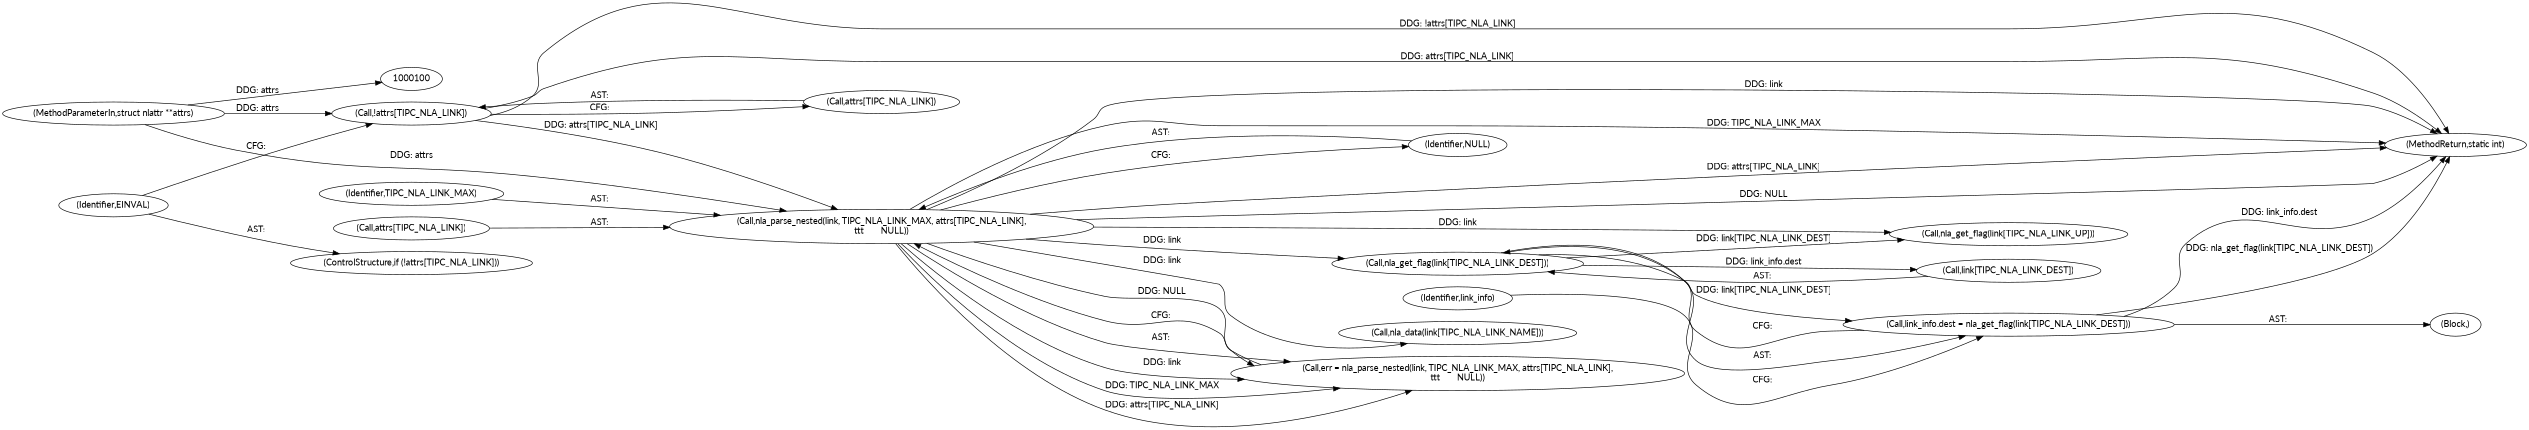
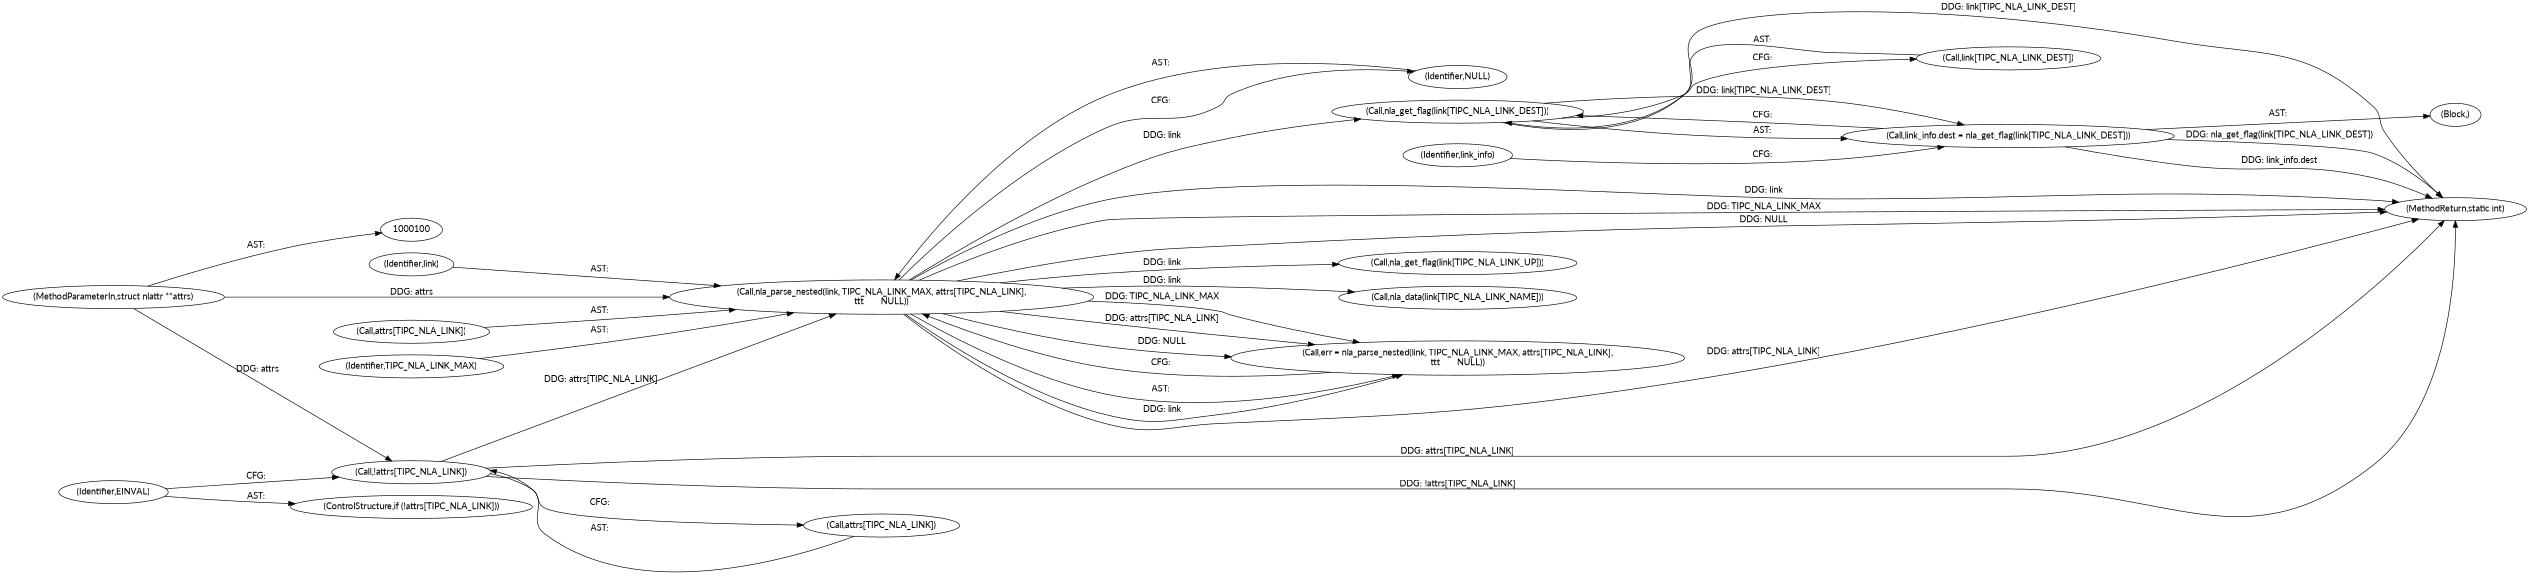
(257, 91) -> (257, 245)
(1732, 249) -> (1968, 16)
(1764, 262) -> (1764, 58)
none -> (411, 264)
